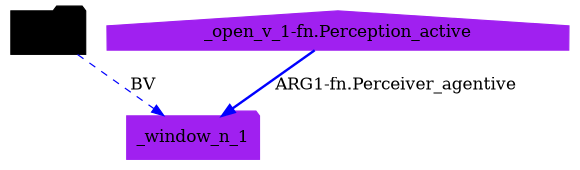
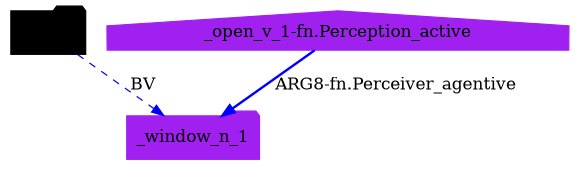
(396, 85) -> (396, 85)
